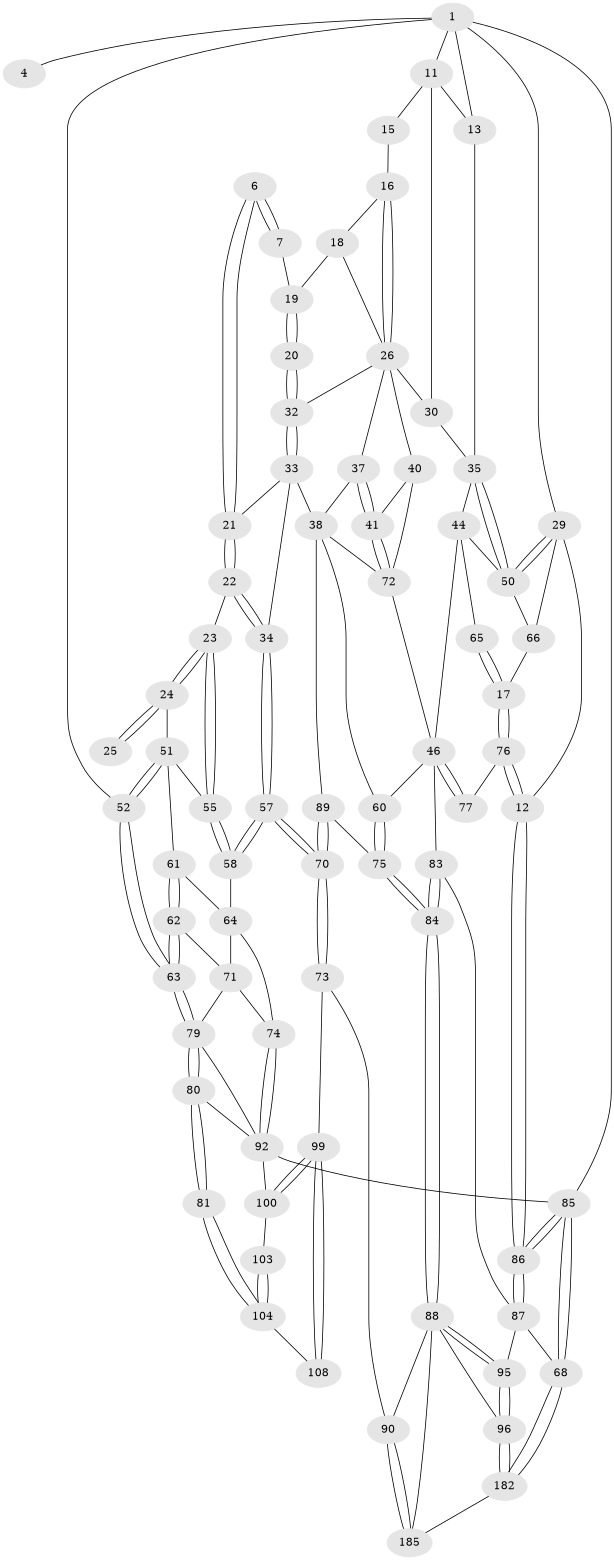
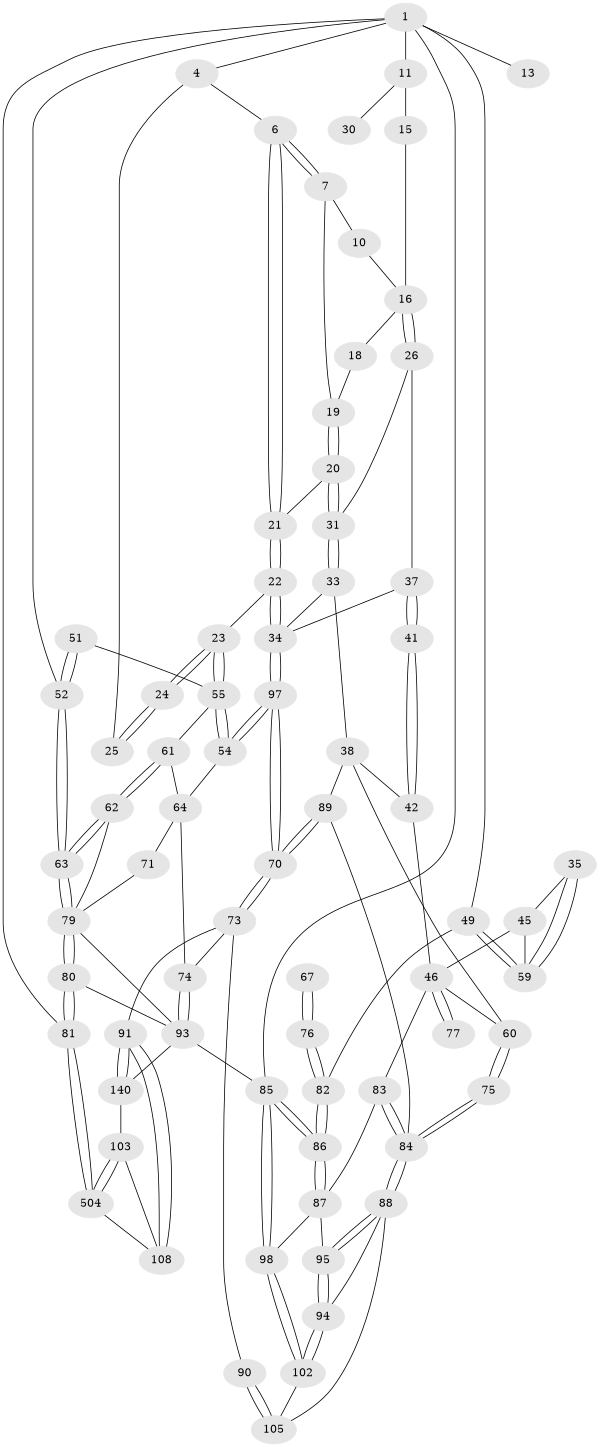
none -> (236, 102)
(453, 102) -> none
none -> (359, 243)
(363, 300) -> none
(475, 300) -> none
none -> (3, 373)
(410, 385) -> none
none -> (119, 400)
(292, 413) -> (334, 526)
(453, 441) -> none
(415, 469) -> none
(261, 498) -> (304, 498)
(337, 498) -> (344, 611)
(459, 526) -> (525, 921)
(560, 526) -> (468, 921)
(389, 582) -> (412, 808)
(508, 582) -> (525, 978)
(477, 639) -> none
(534, 639) -> none
(504, 695) -> (308, 978)
(167, 724) -> none
(485, 780) -> none
(171, 808) -> (194, 724)
(267, 808) -> (275, 695)
(523, 808) -> (323, 1091)
(351, 836) -> (385, 974)
(231, 865) -> (225, 752)
(202, 949) -> (95, 866)
(252, 1006) -> (210, 950)
(262, 1147) -> (183, 1034)
(319, 1147) -> (126, 1034)
none -> (141, 1204)
(267, 1204) -> (121, 1091)
(263, 1317) -> (91, 1204)
(410, 1373) -> none
(561, 1373) -> (267, 1260)
(505, 1430) -> (323, 1317)
(505, 1486) -> (303, 1373)
(410, 1543) -> (274, 1430)
